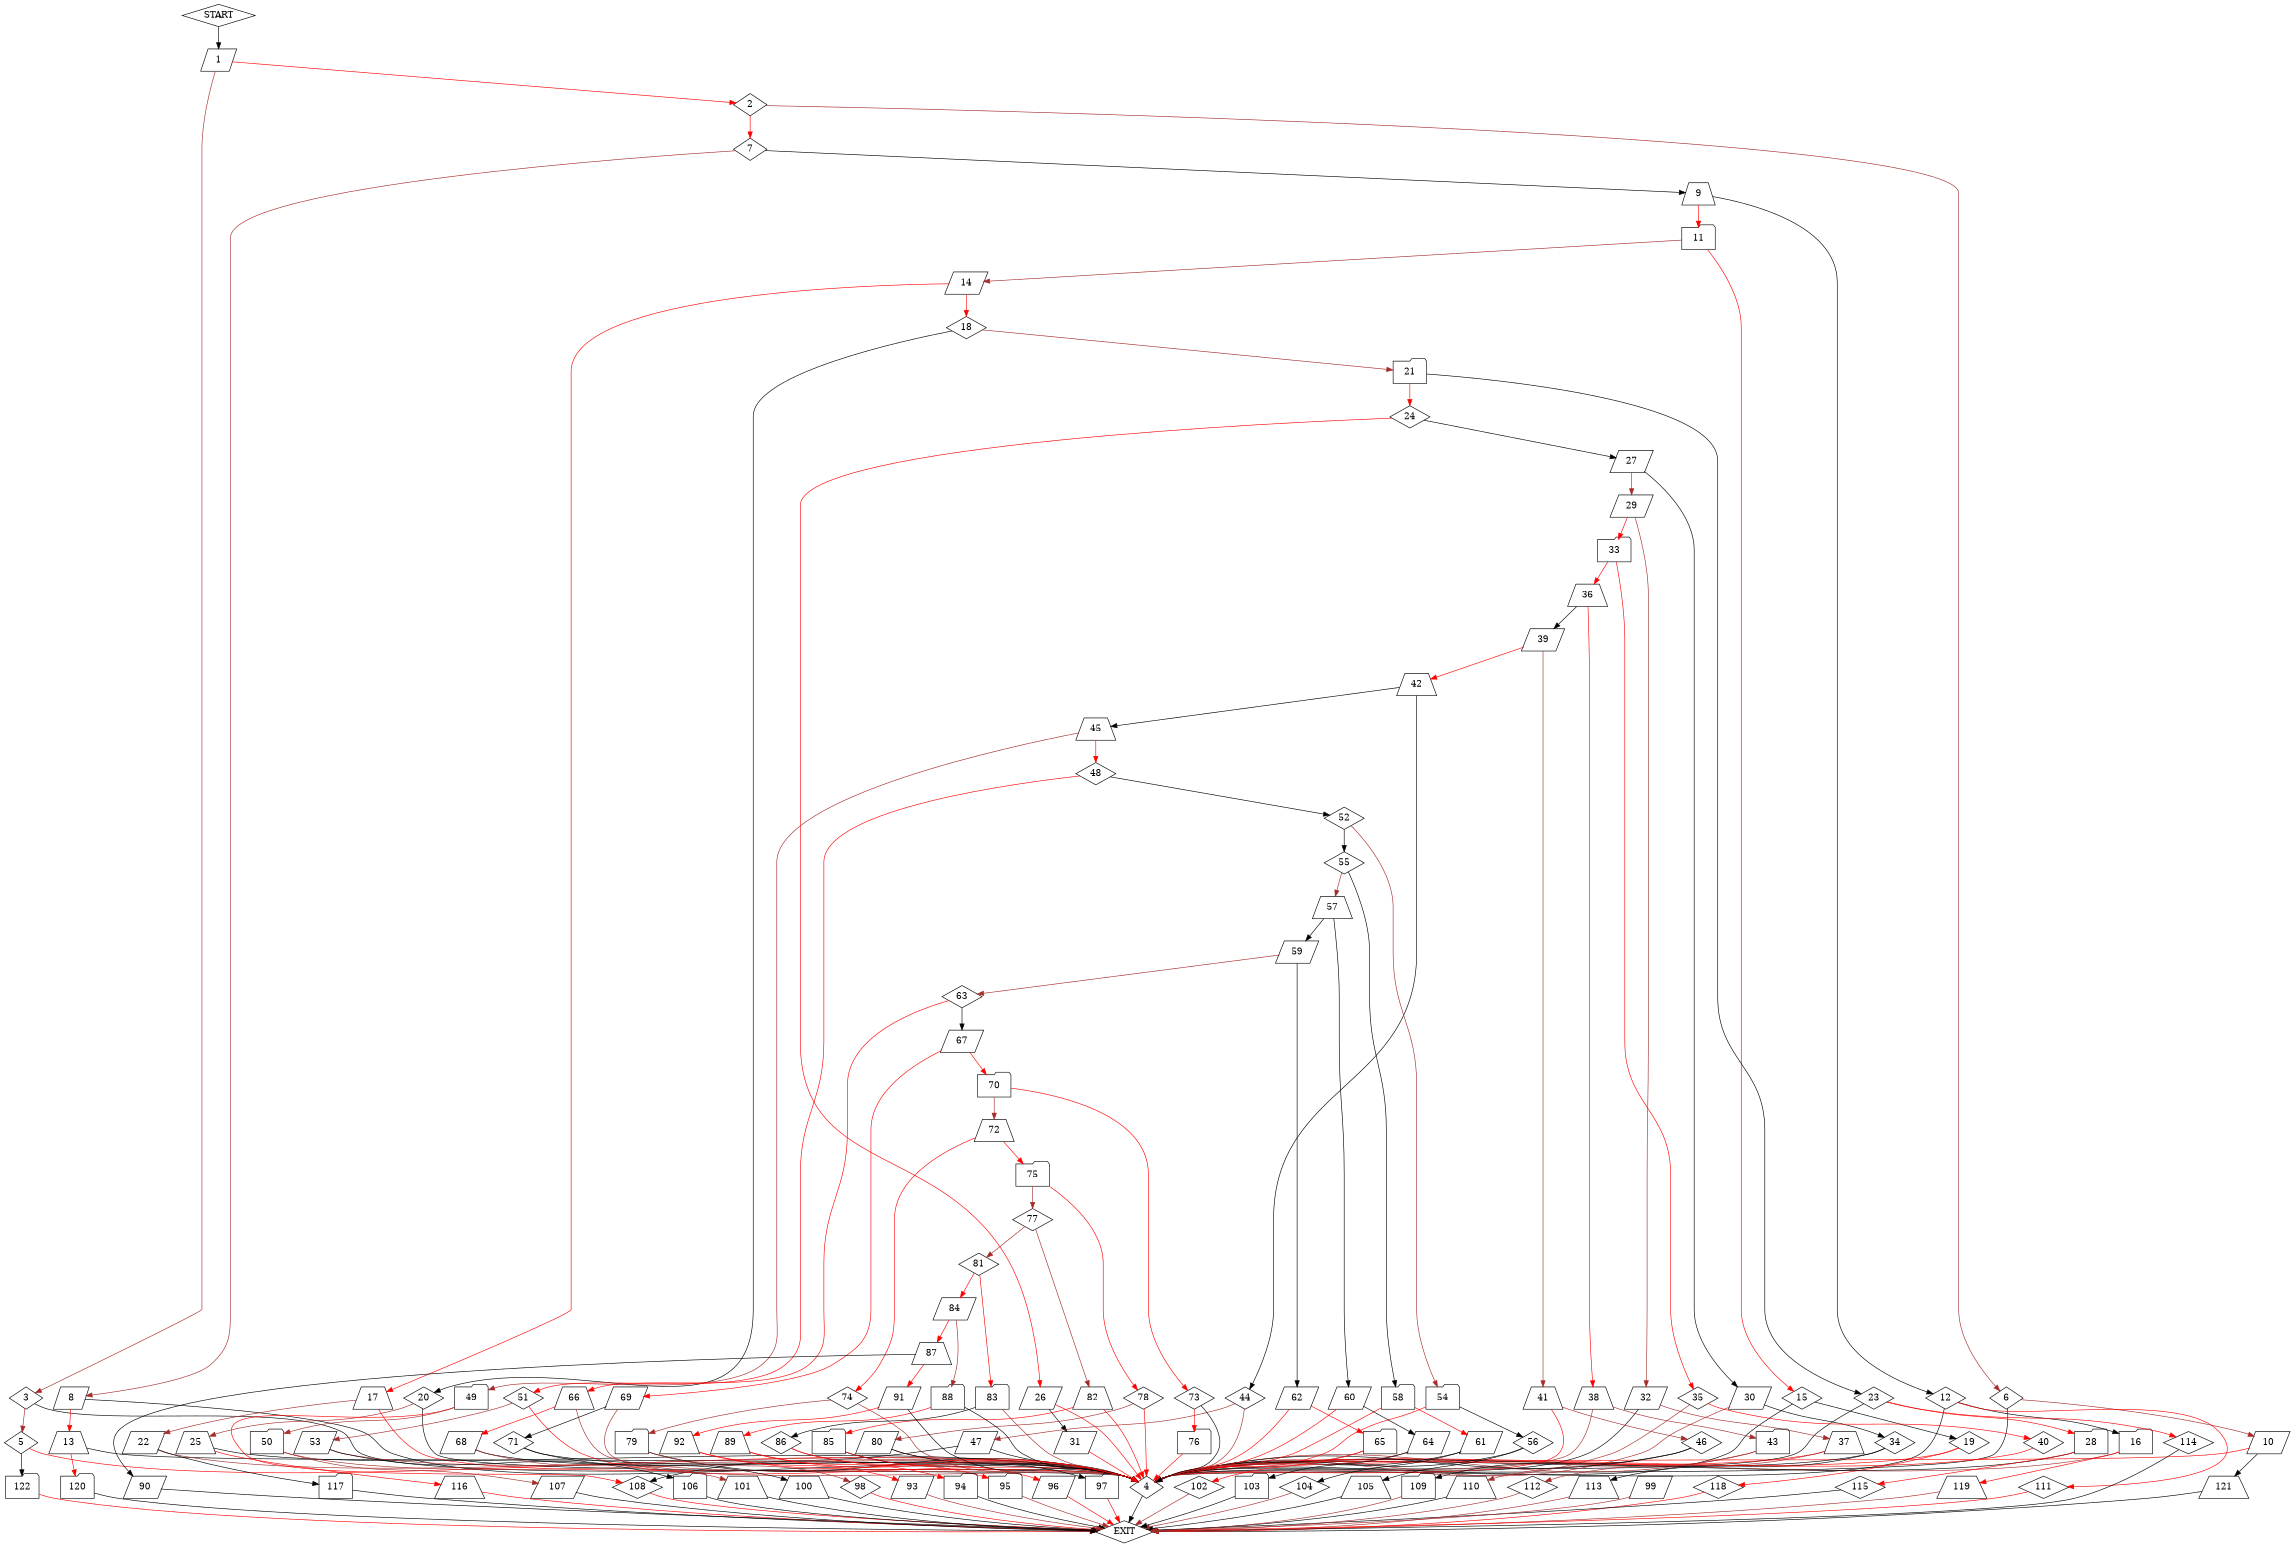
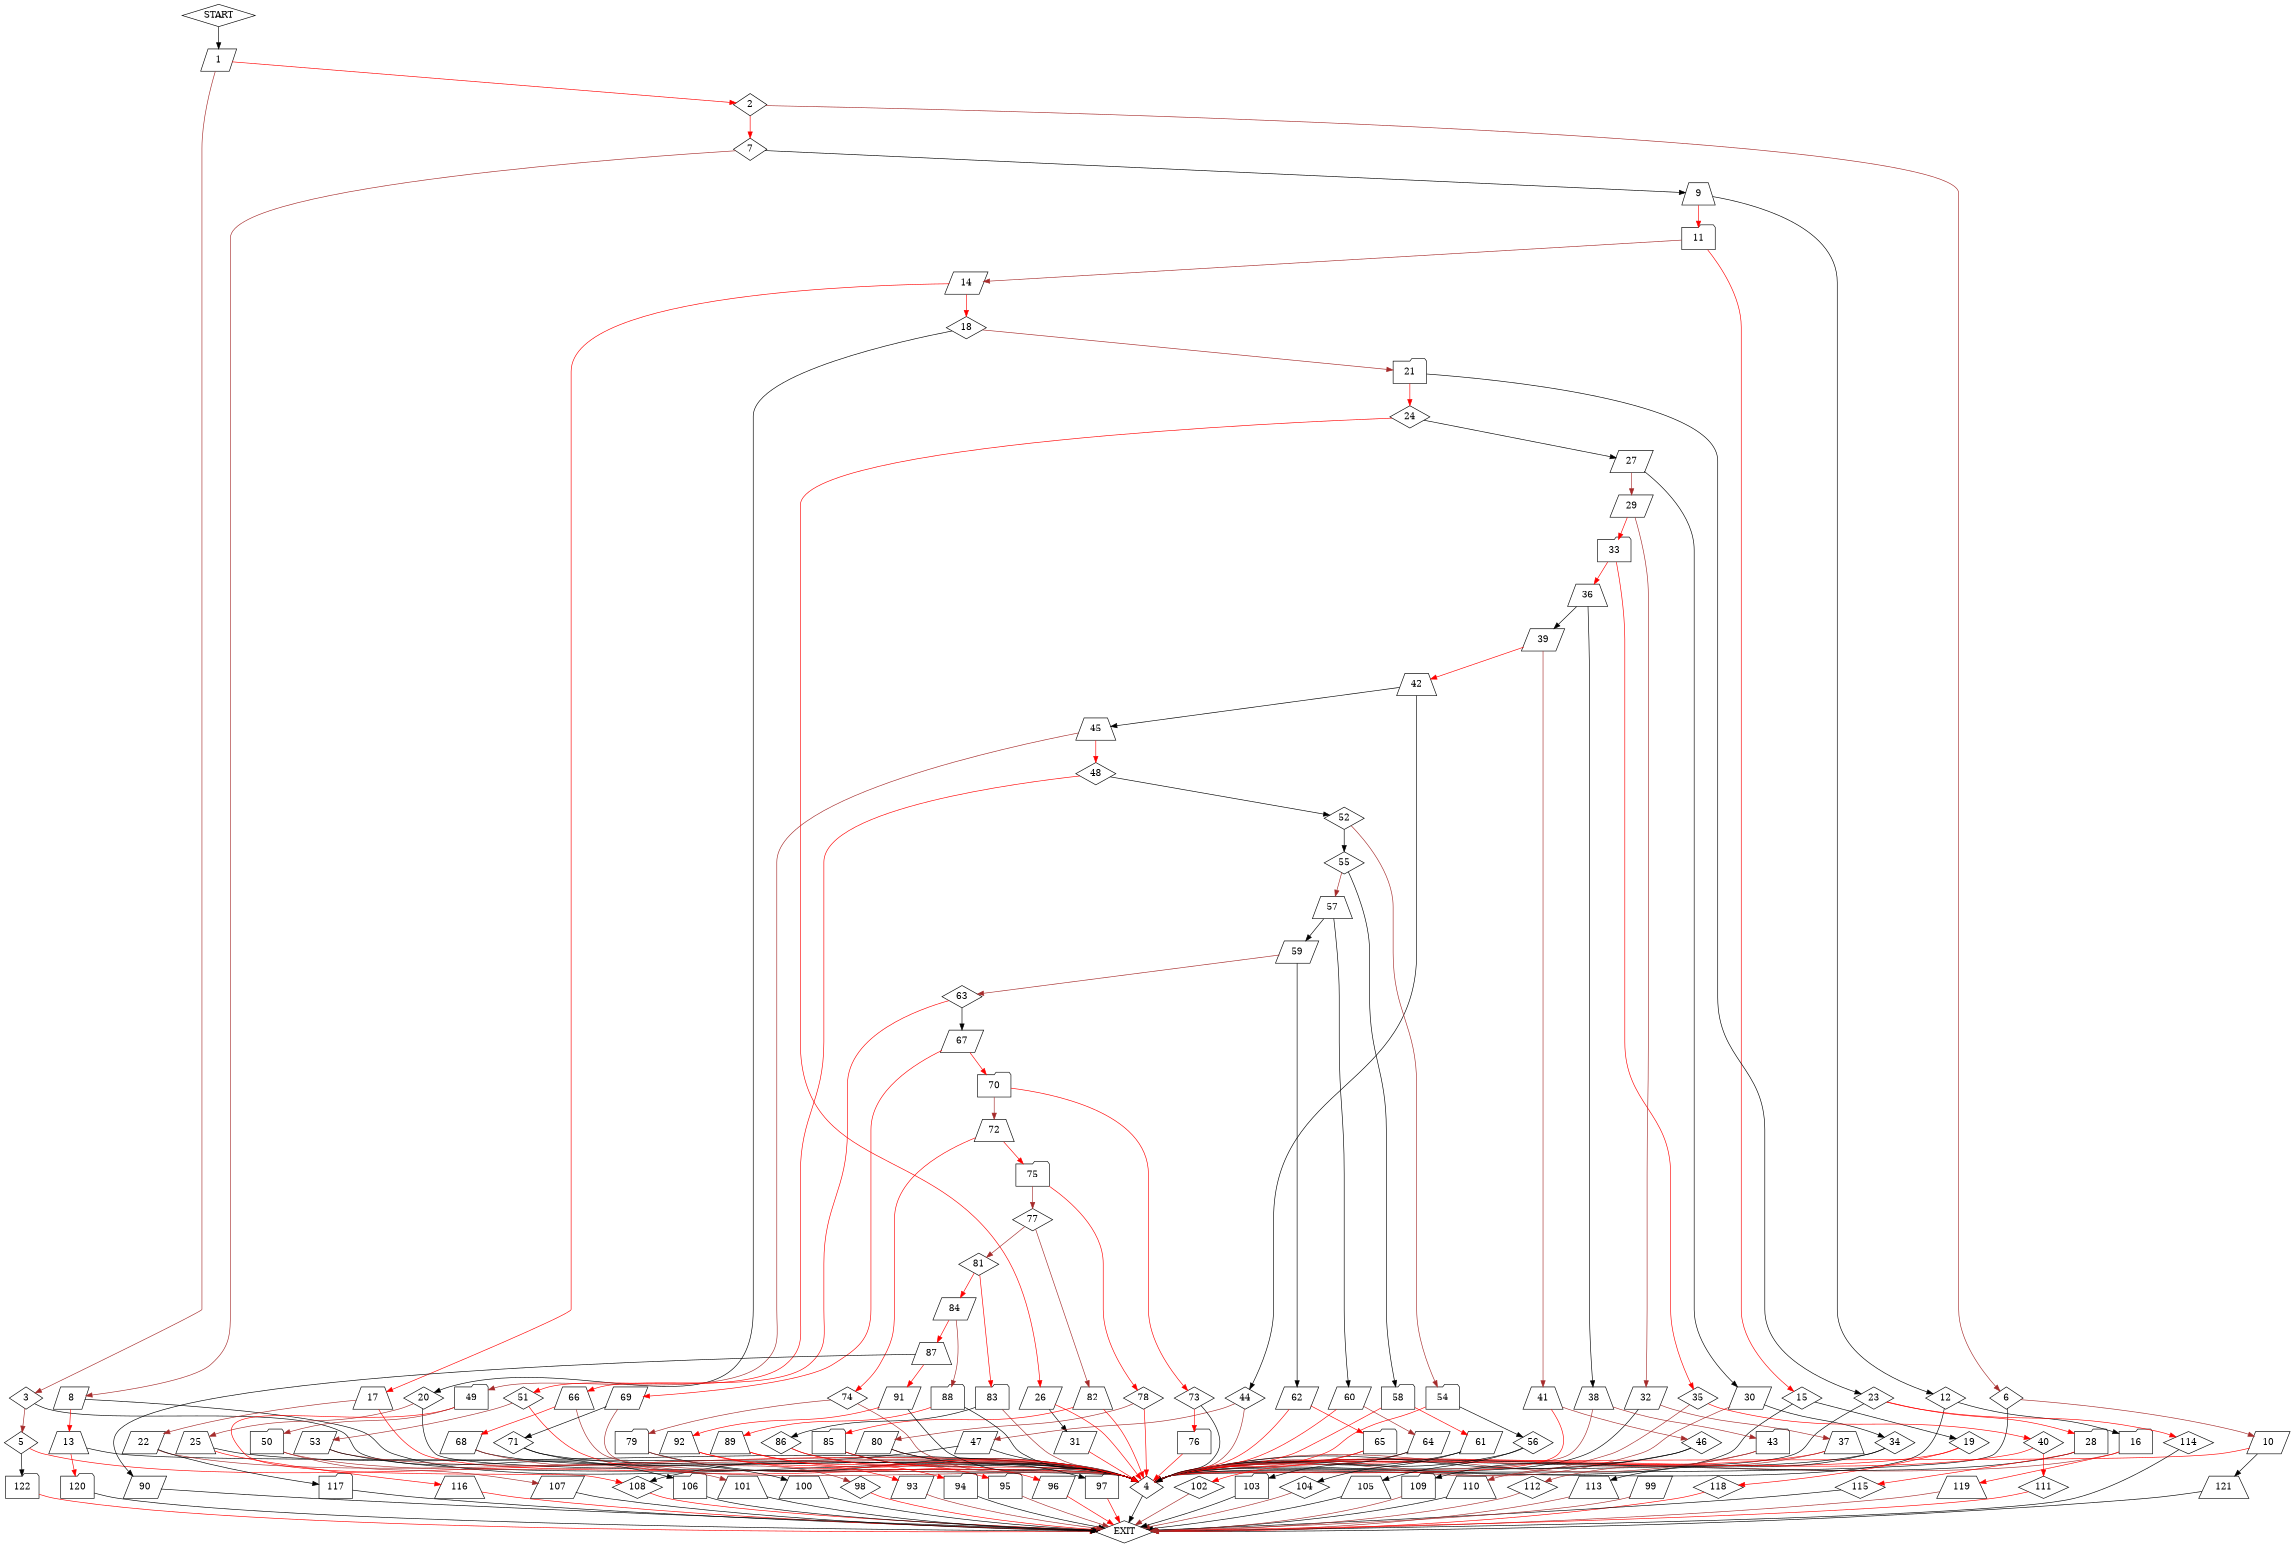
(1589, 994) -> (1589, 994)
(2182, 1415) -> (2044, 1462)
(1383, 1417) -> (1383, 1417)
